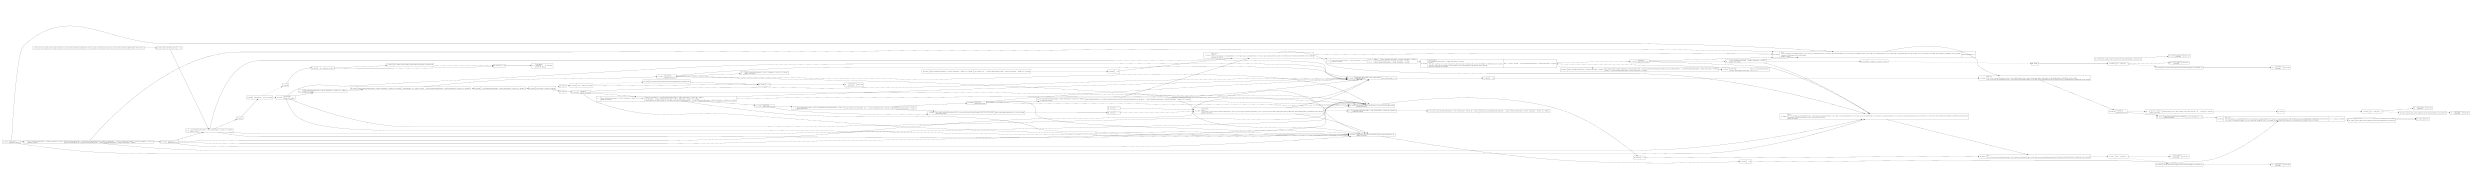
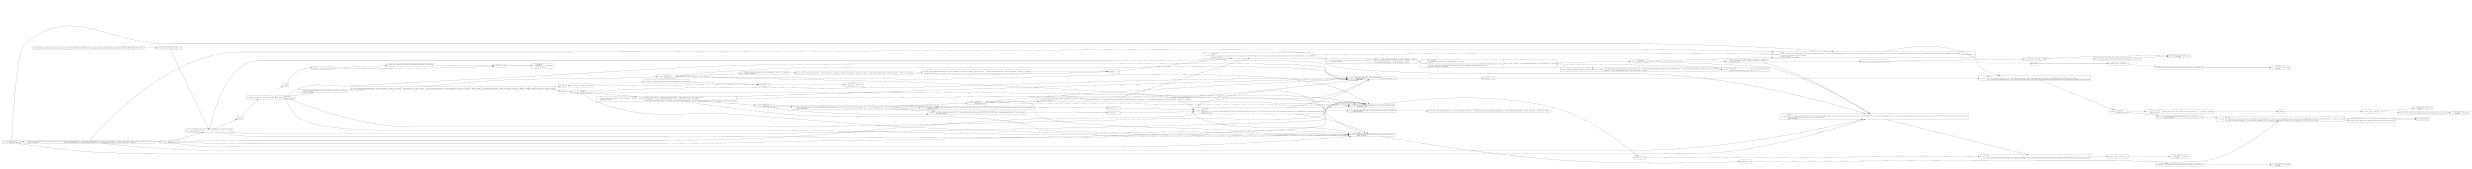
none -> (2035, 59)
(2179, 63) -> none
none -> (854, 73)
none -> (976, 108)
